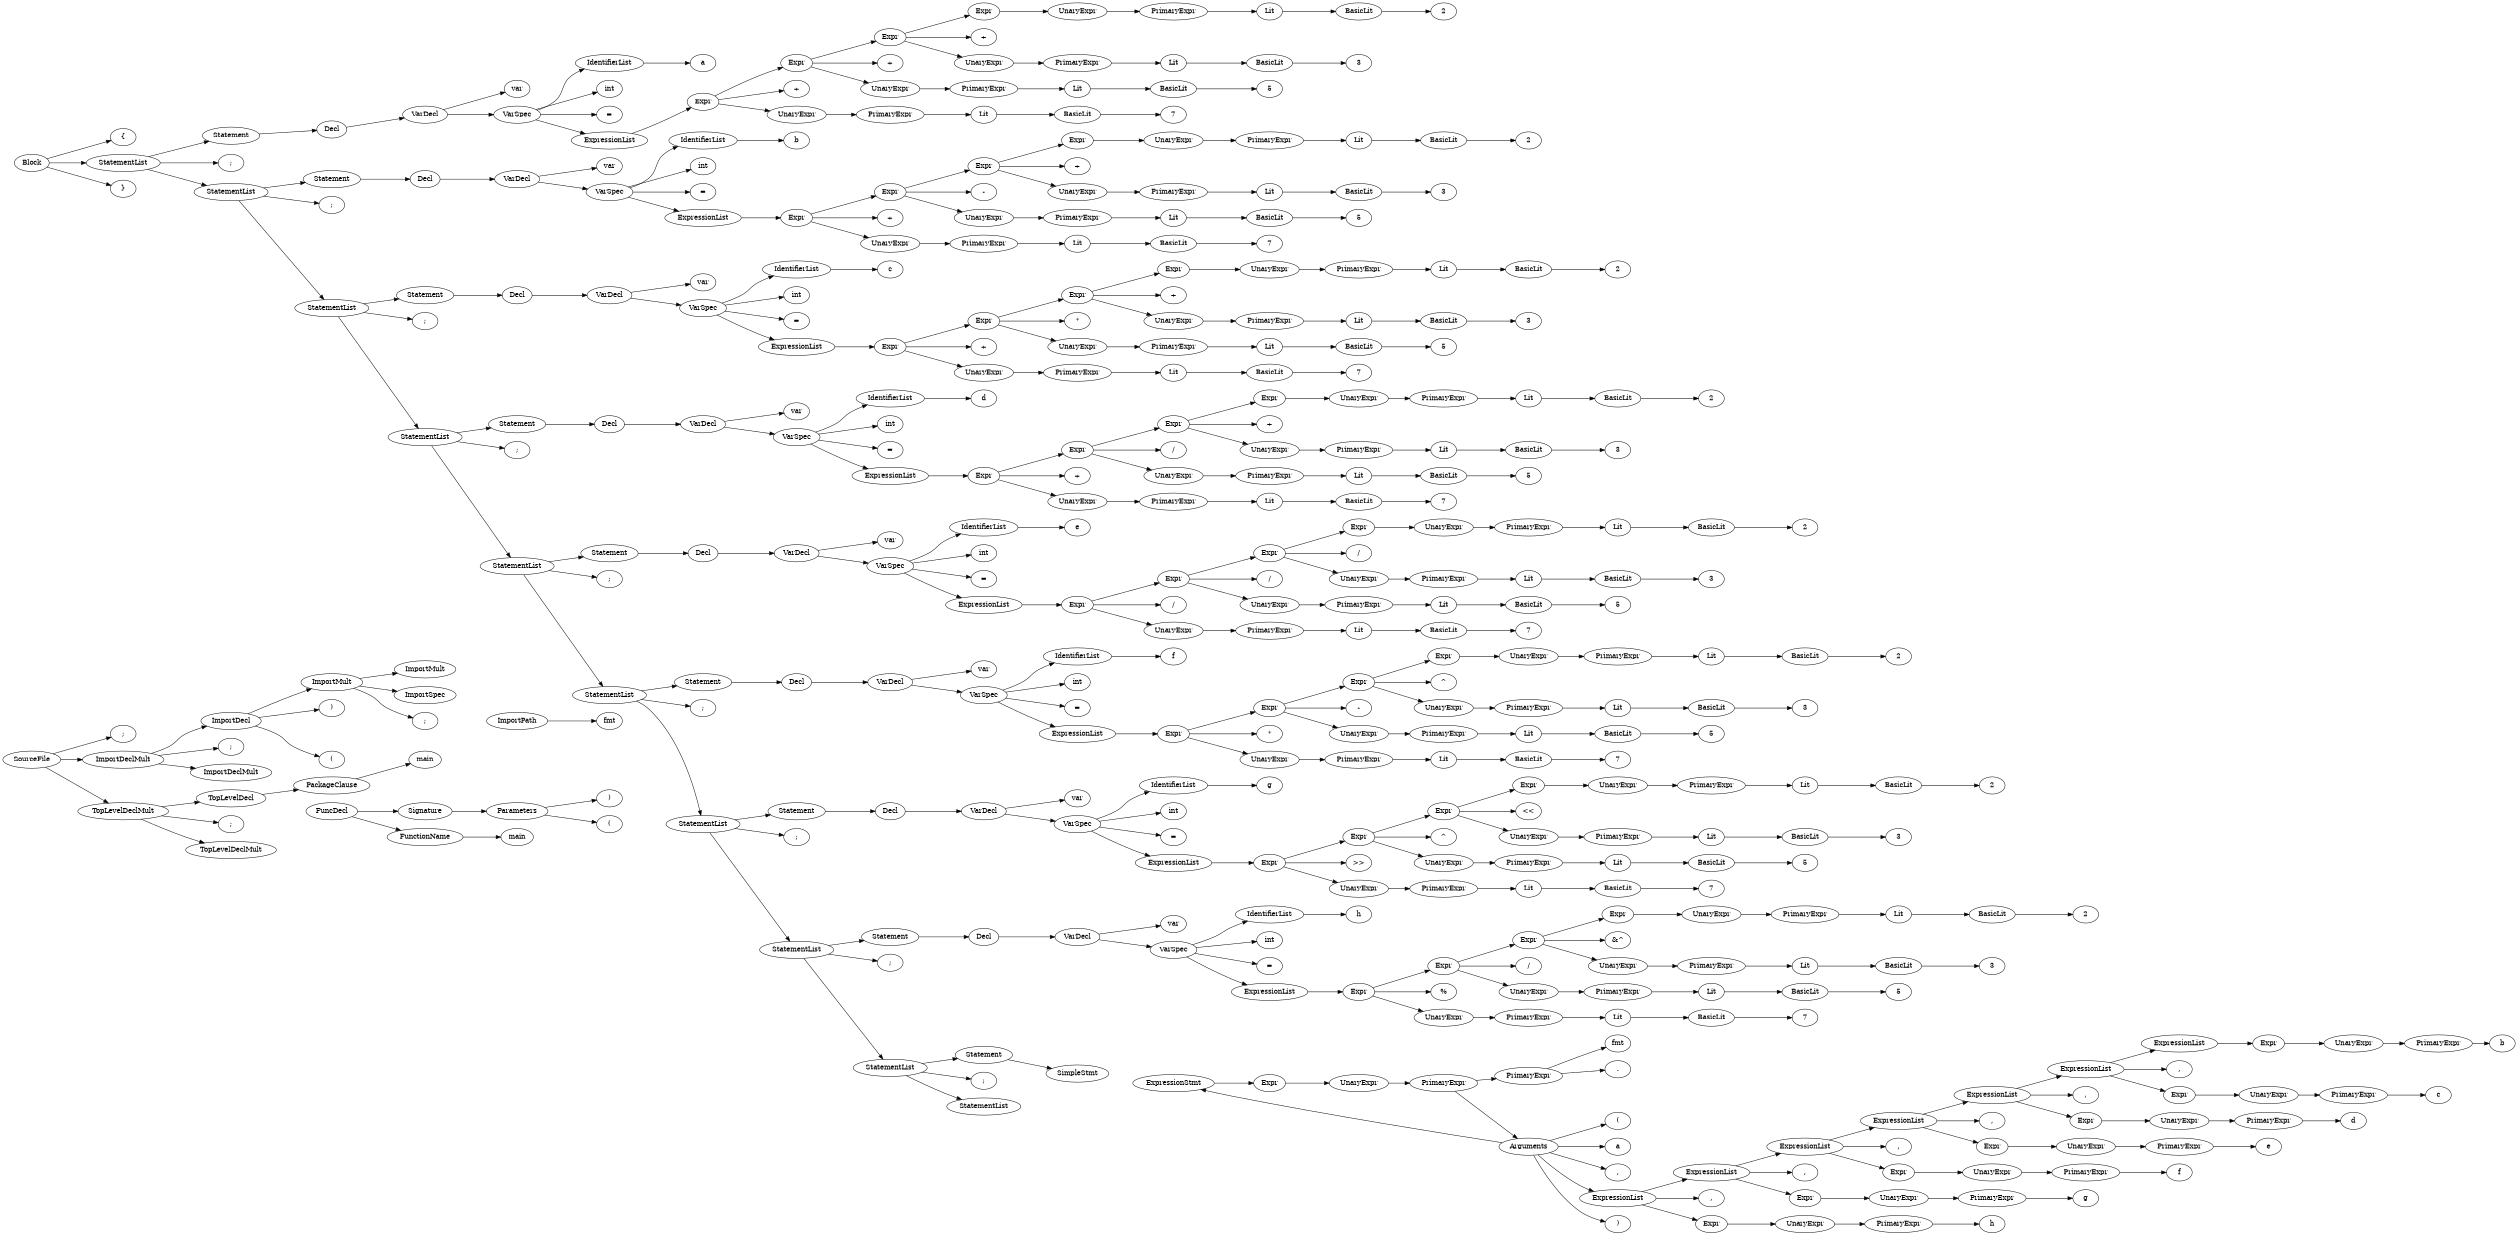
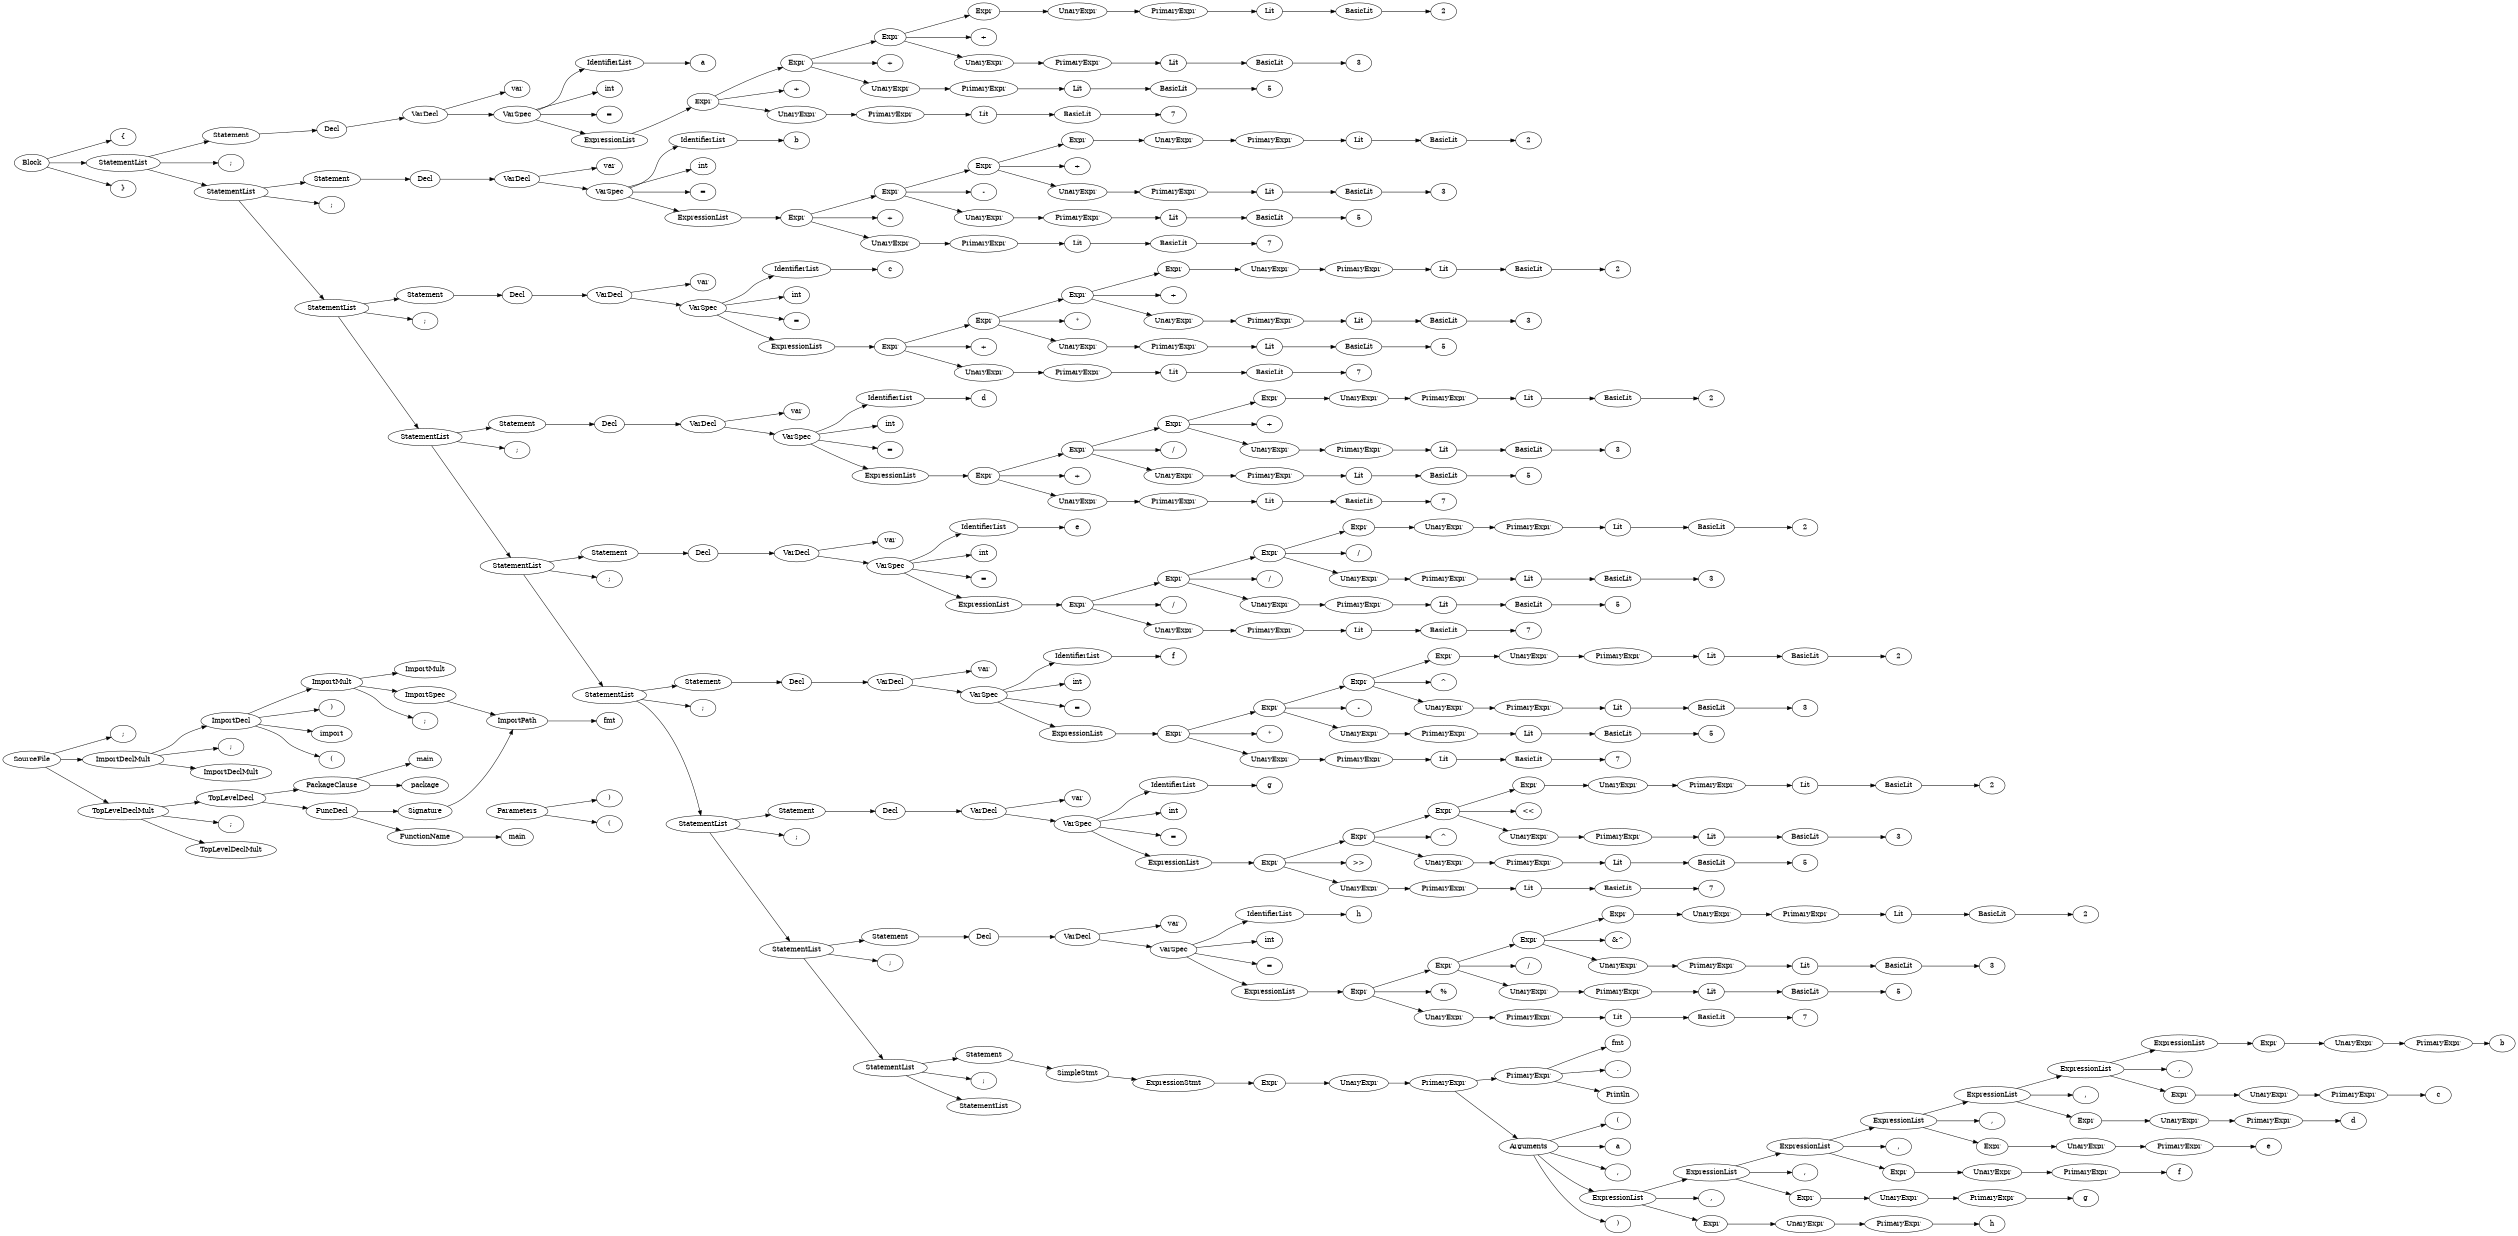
none -> (469, 707)
none -> (332, 734)
none -> (425, 785)
none -> (282, 805)
(467, 811) -> (485, 776)
none -> (1618, 1095)
(1354, 1118) -> (1119, 1078)
